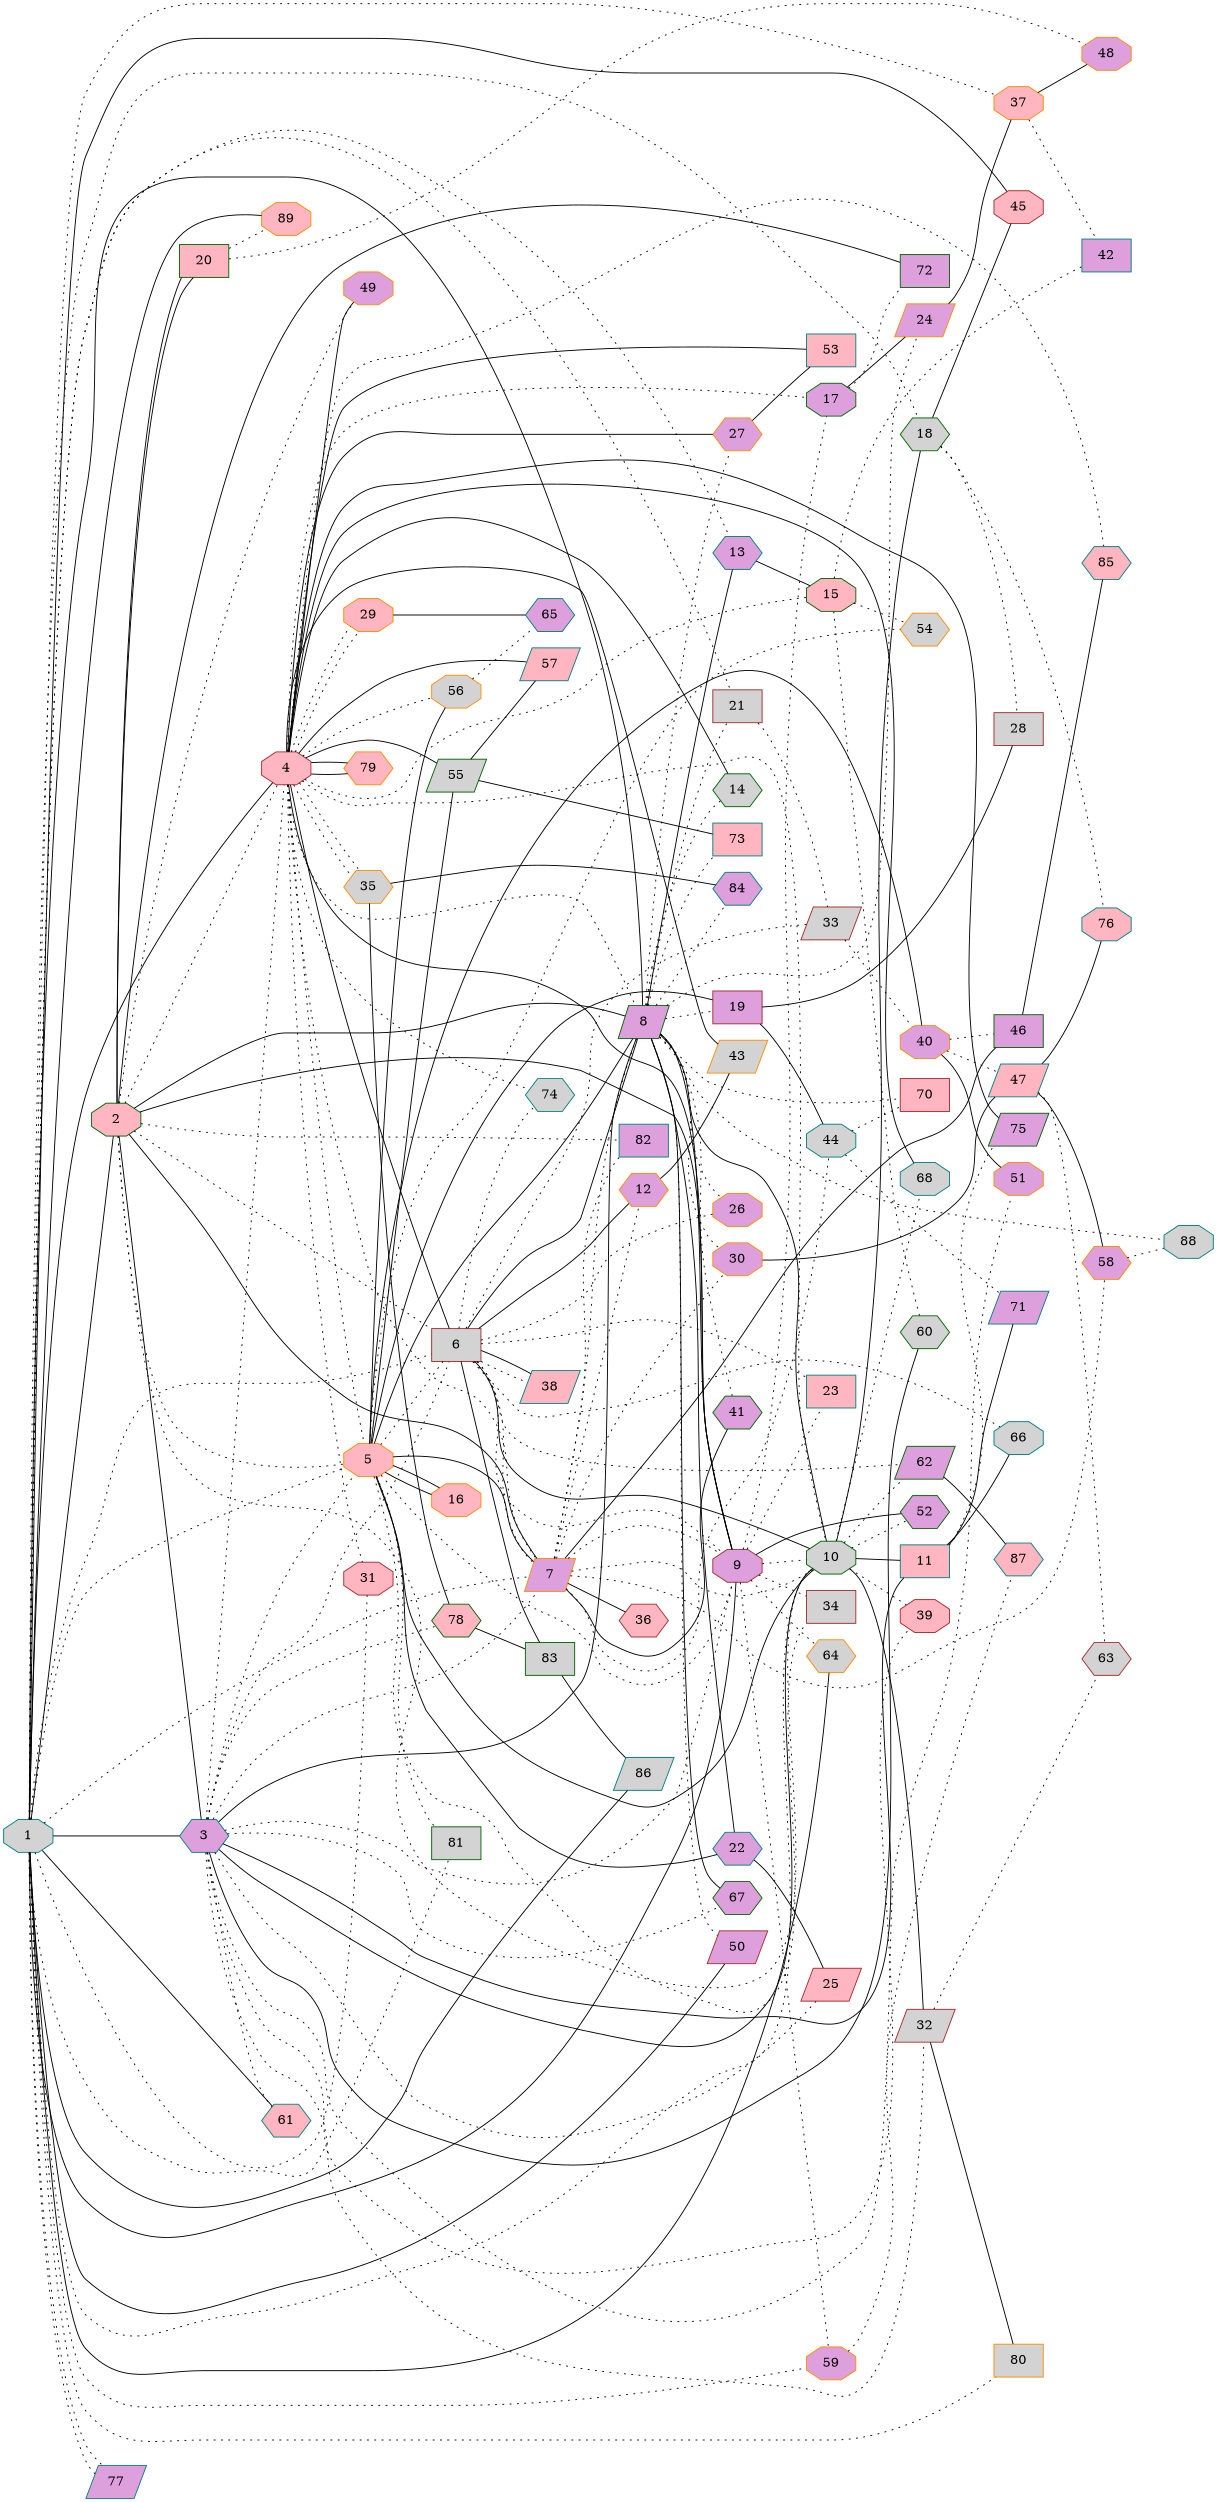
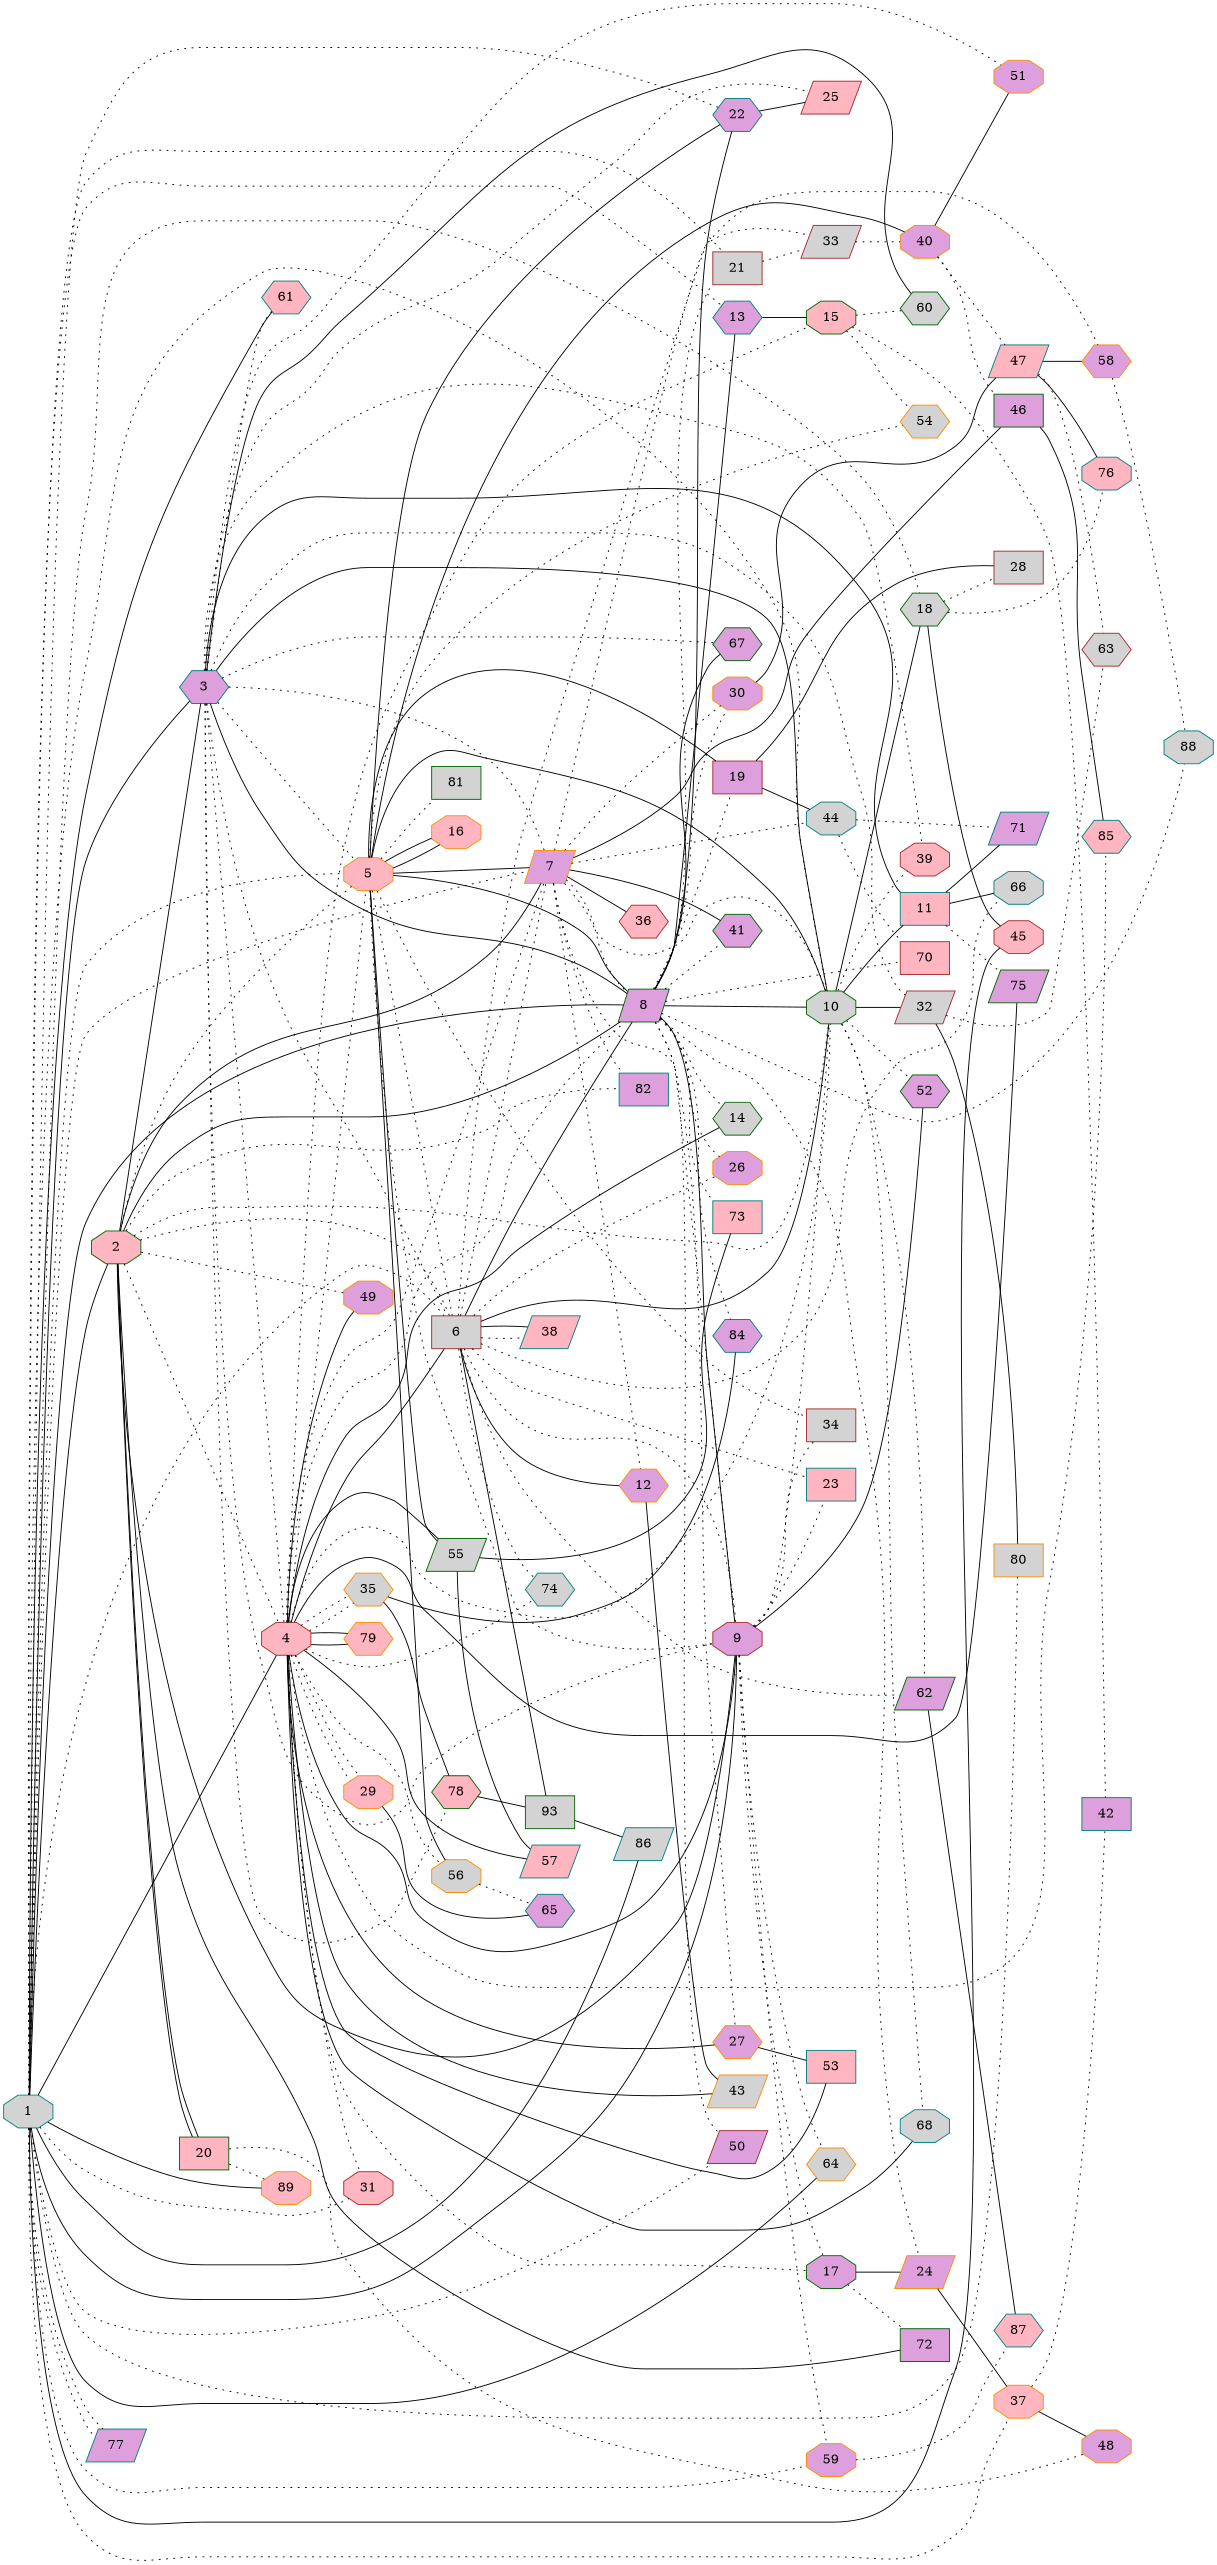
(550, 1659) -> (550, 1812)
(232, 2172) -> (49, 777)
(243, 2298) -> (318, 2325)
